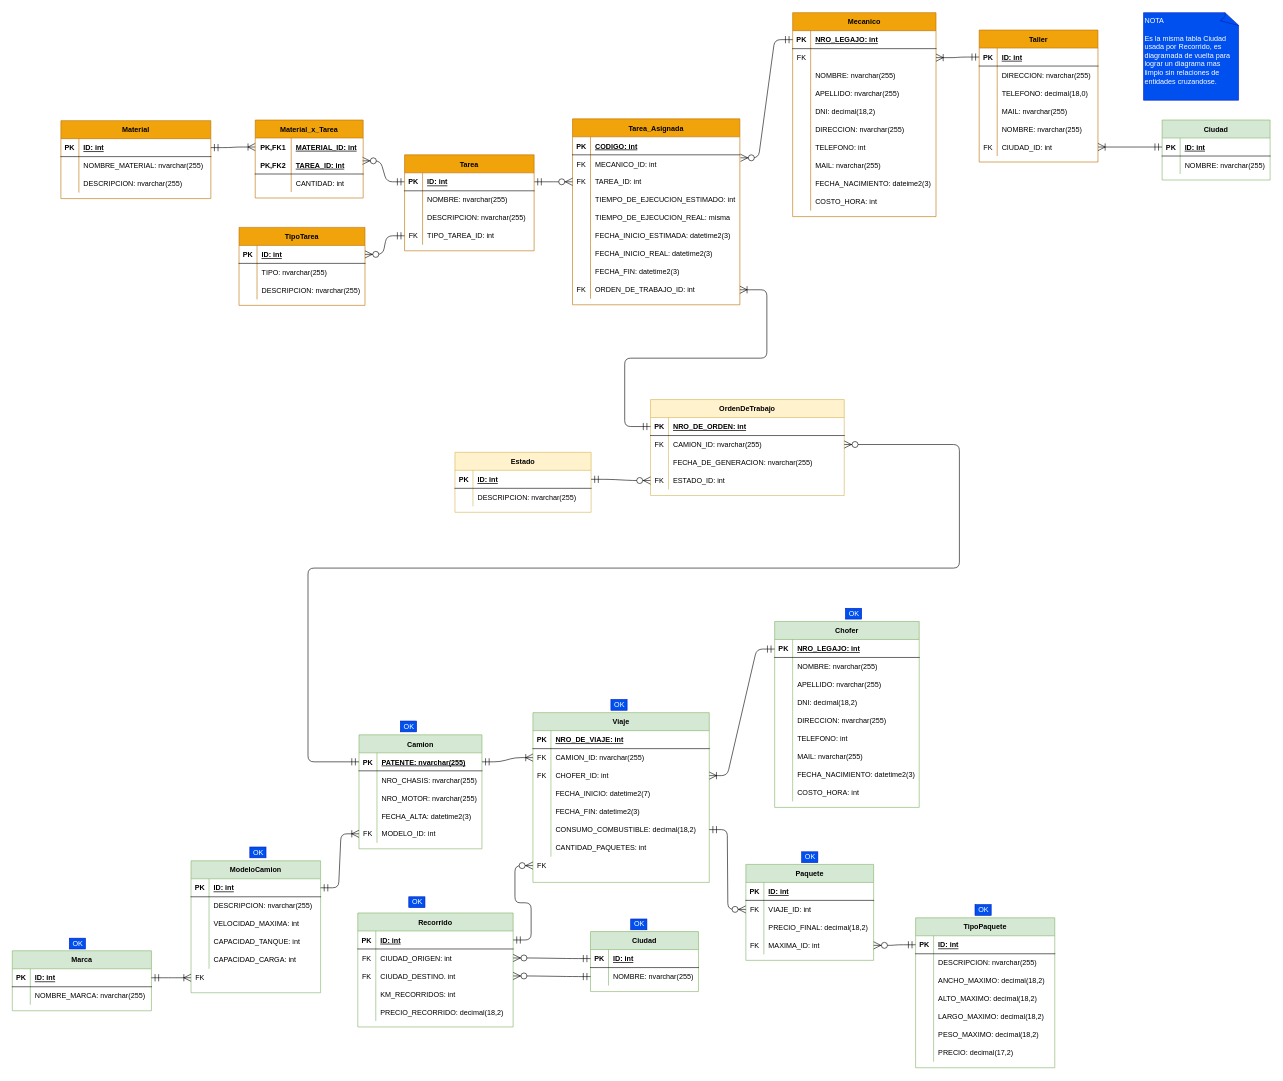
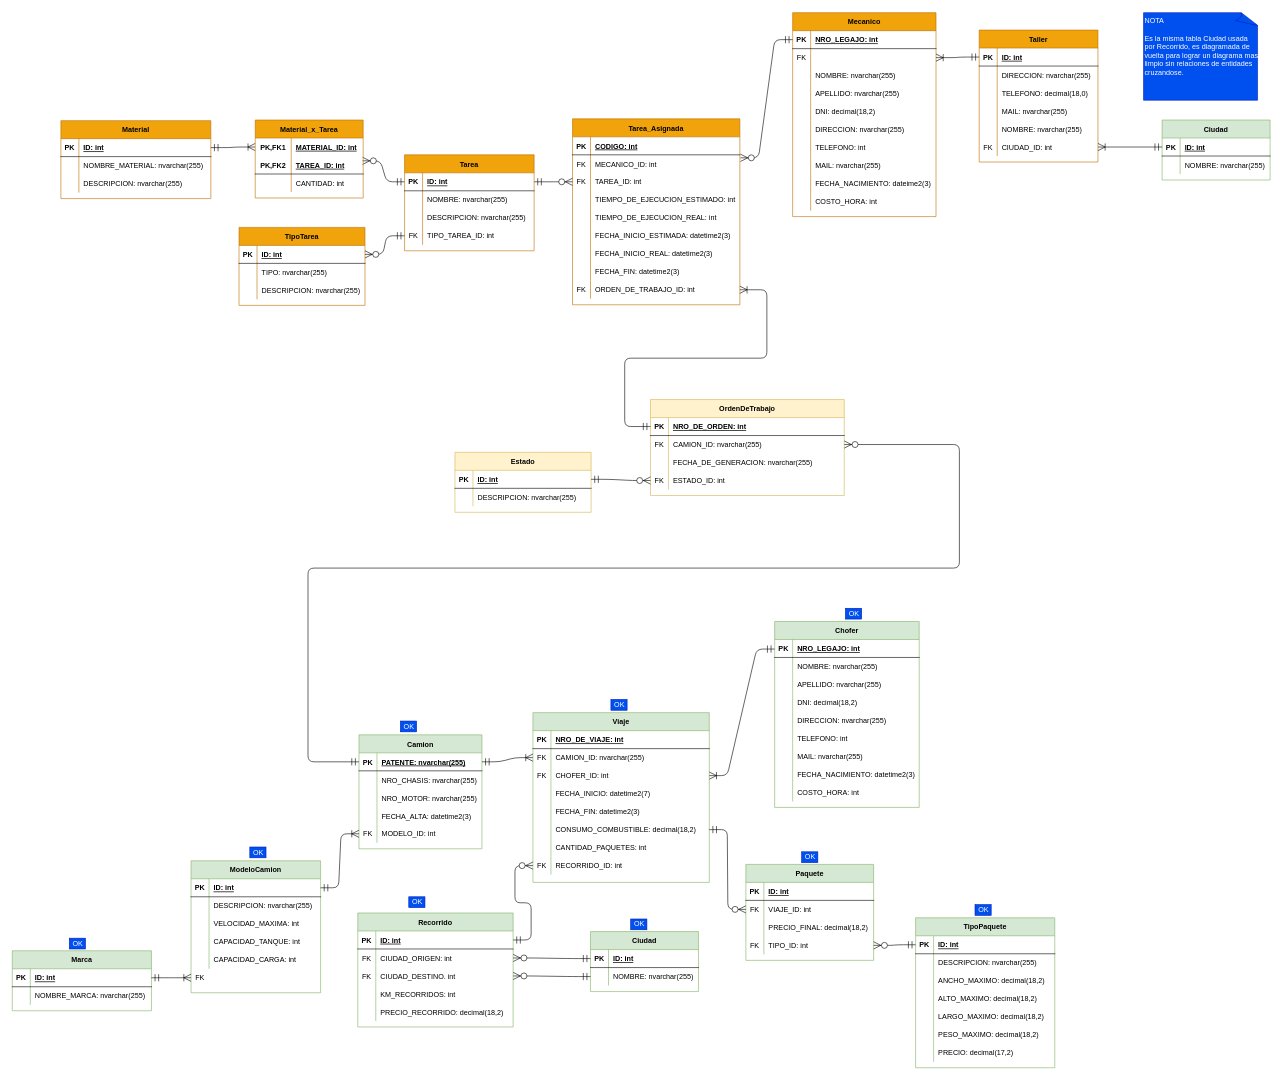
(1192, 56) -> (1202, 56)
(655, 218) -> (651, 218)
none -> (630, 866)
(794, 946) -> (790, 946)
